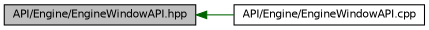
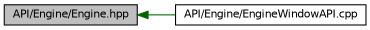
(100, 15) -> (71, 15)
